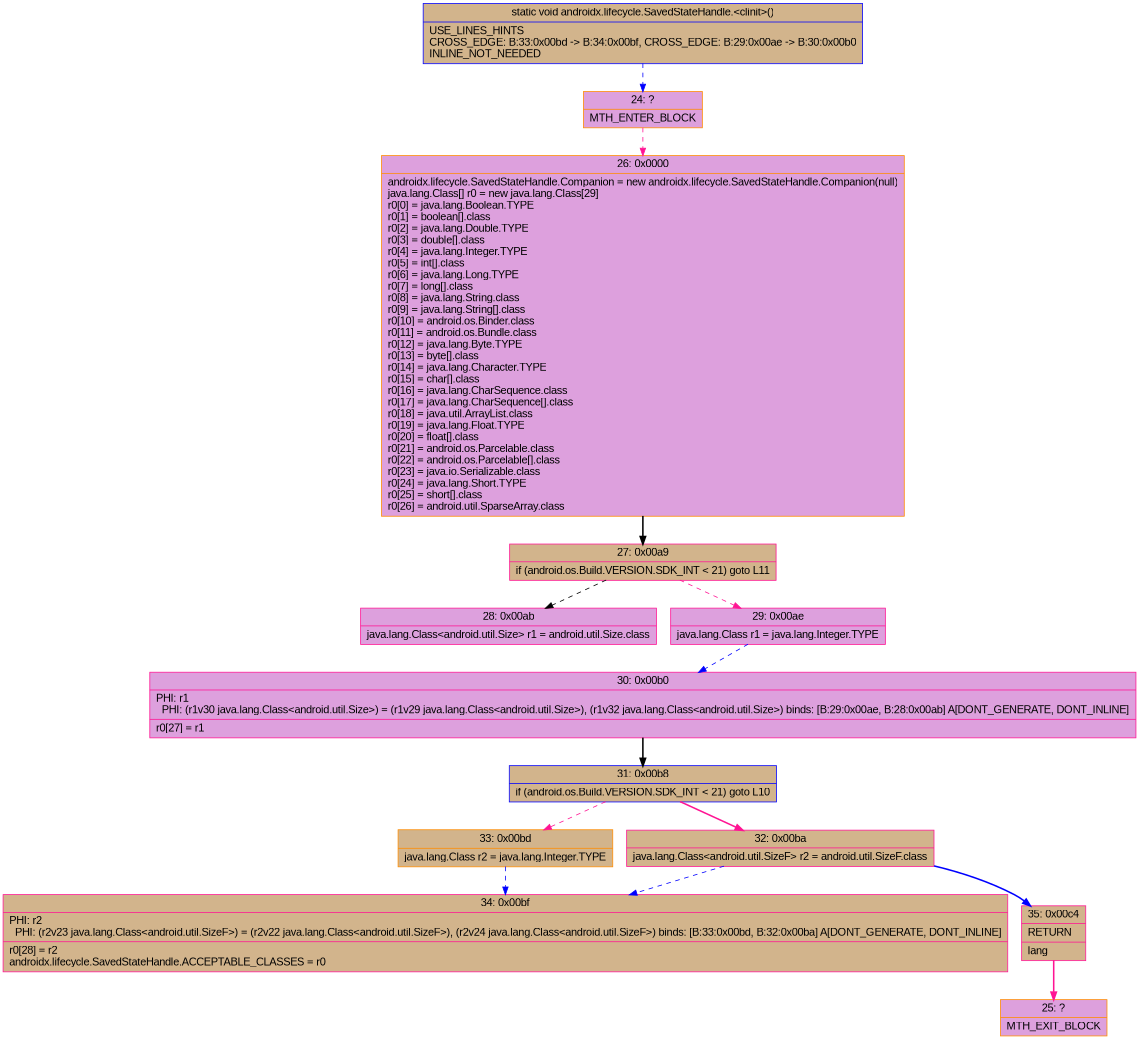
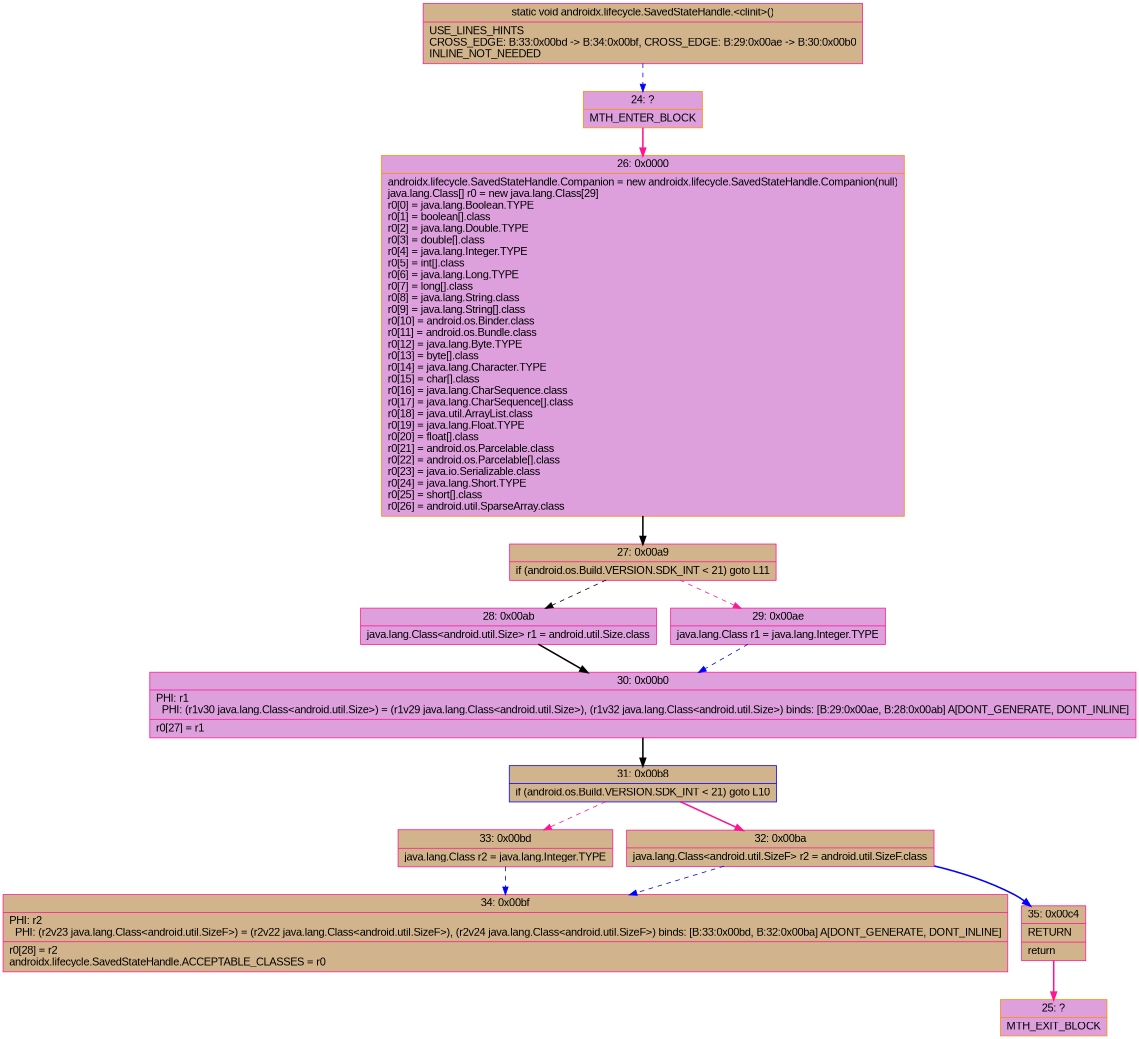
(643, 34) -> (643, 34)
(643, 138) -> (643, 138)
none -> (560, 656)
(505, 848) -> (505, 848)
(1038, 951) -> (1042, 951)
